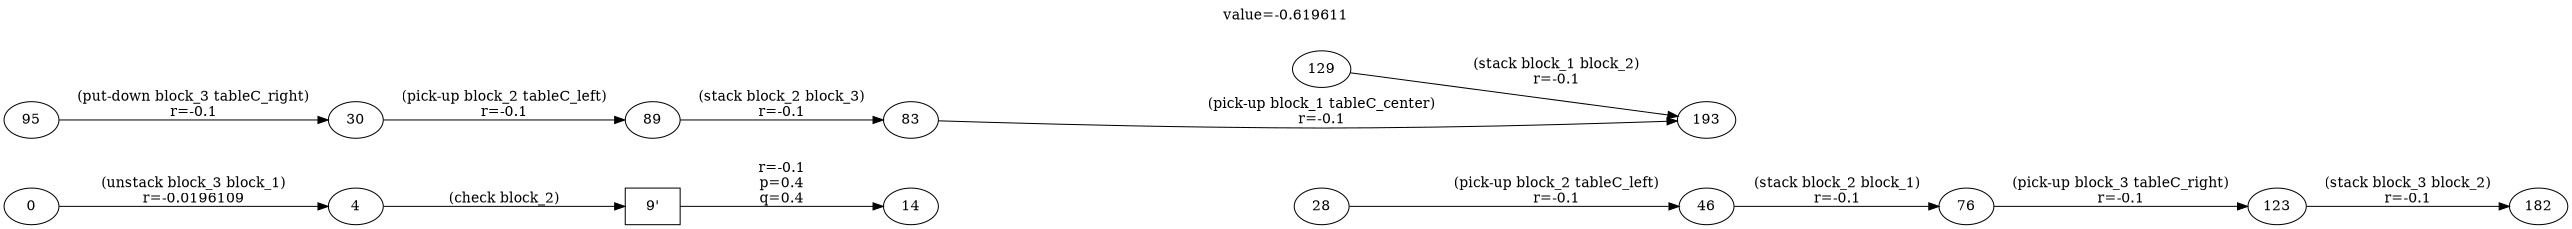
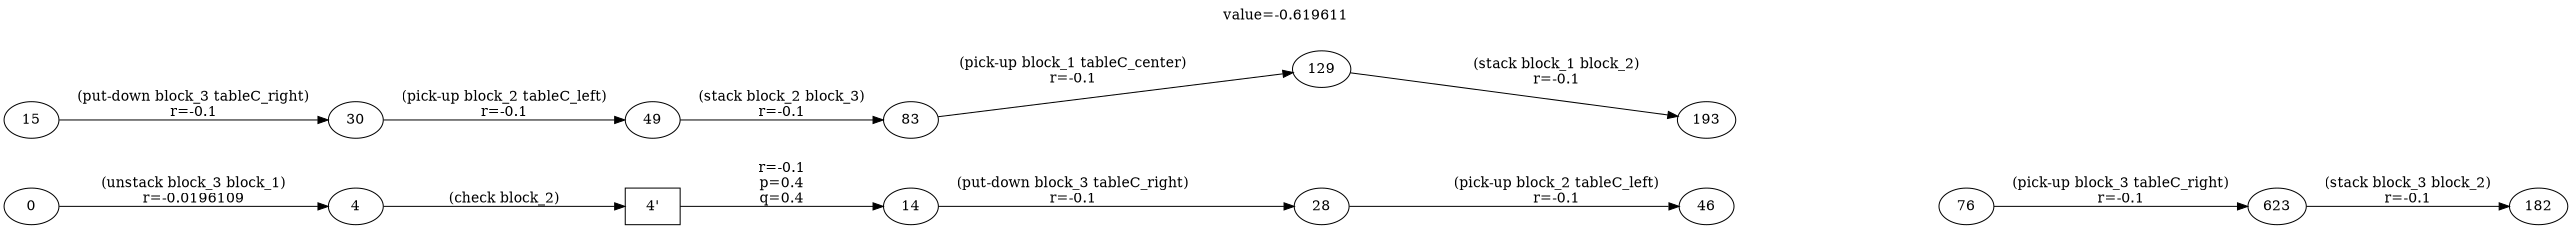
(32, 120) -> (32, 120)
(653, 120) -> (653, 120)
(1303, 128) -> (1110, 95)
(653, 206) -> (653, 206)
none -> (1111, 206)
(1831, 206) -> none
(2277, 206) -> (2277, 206)
